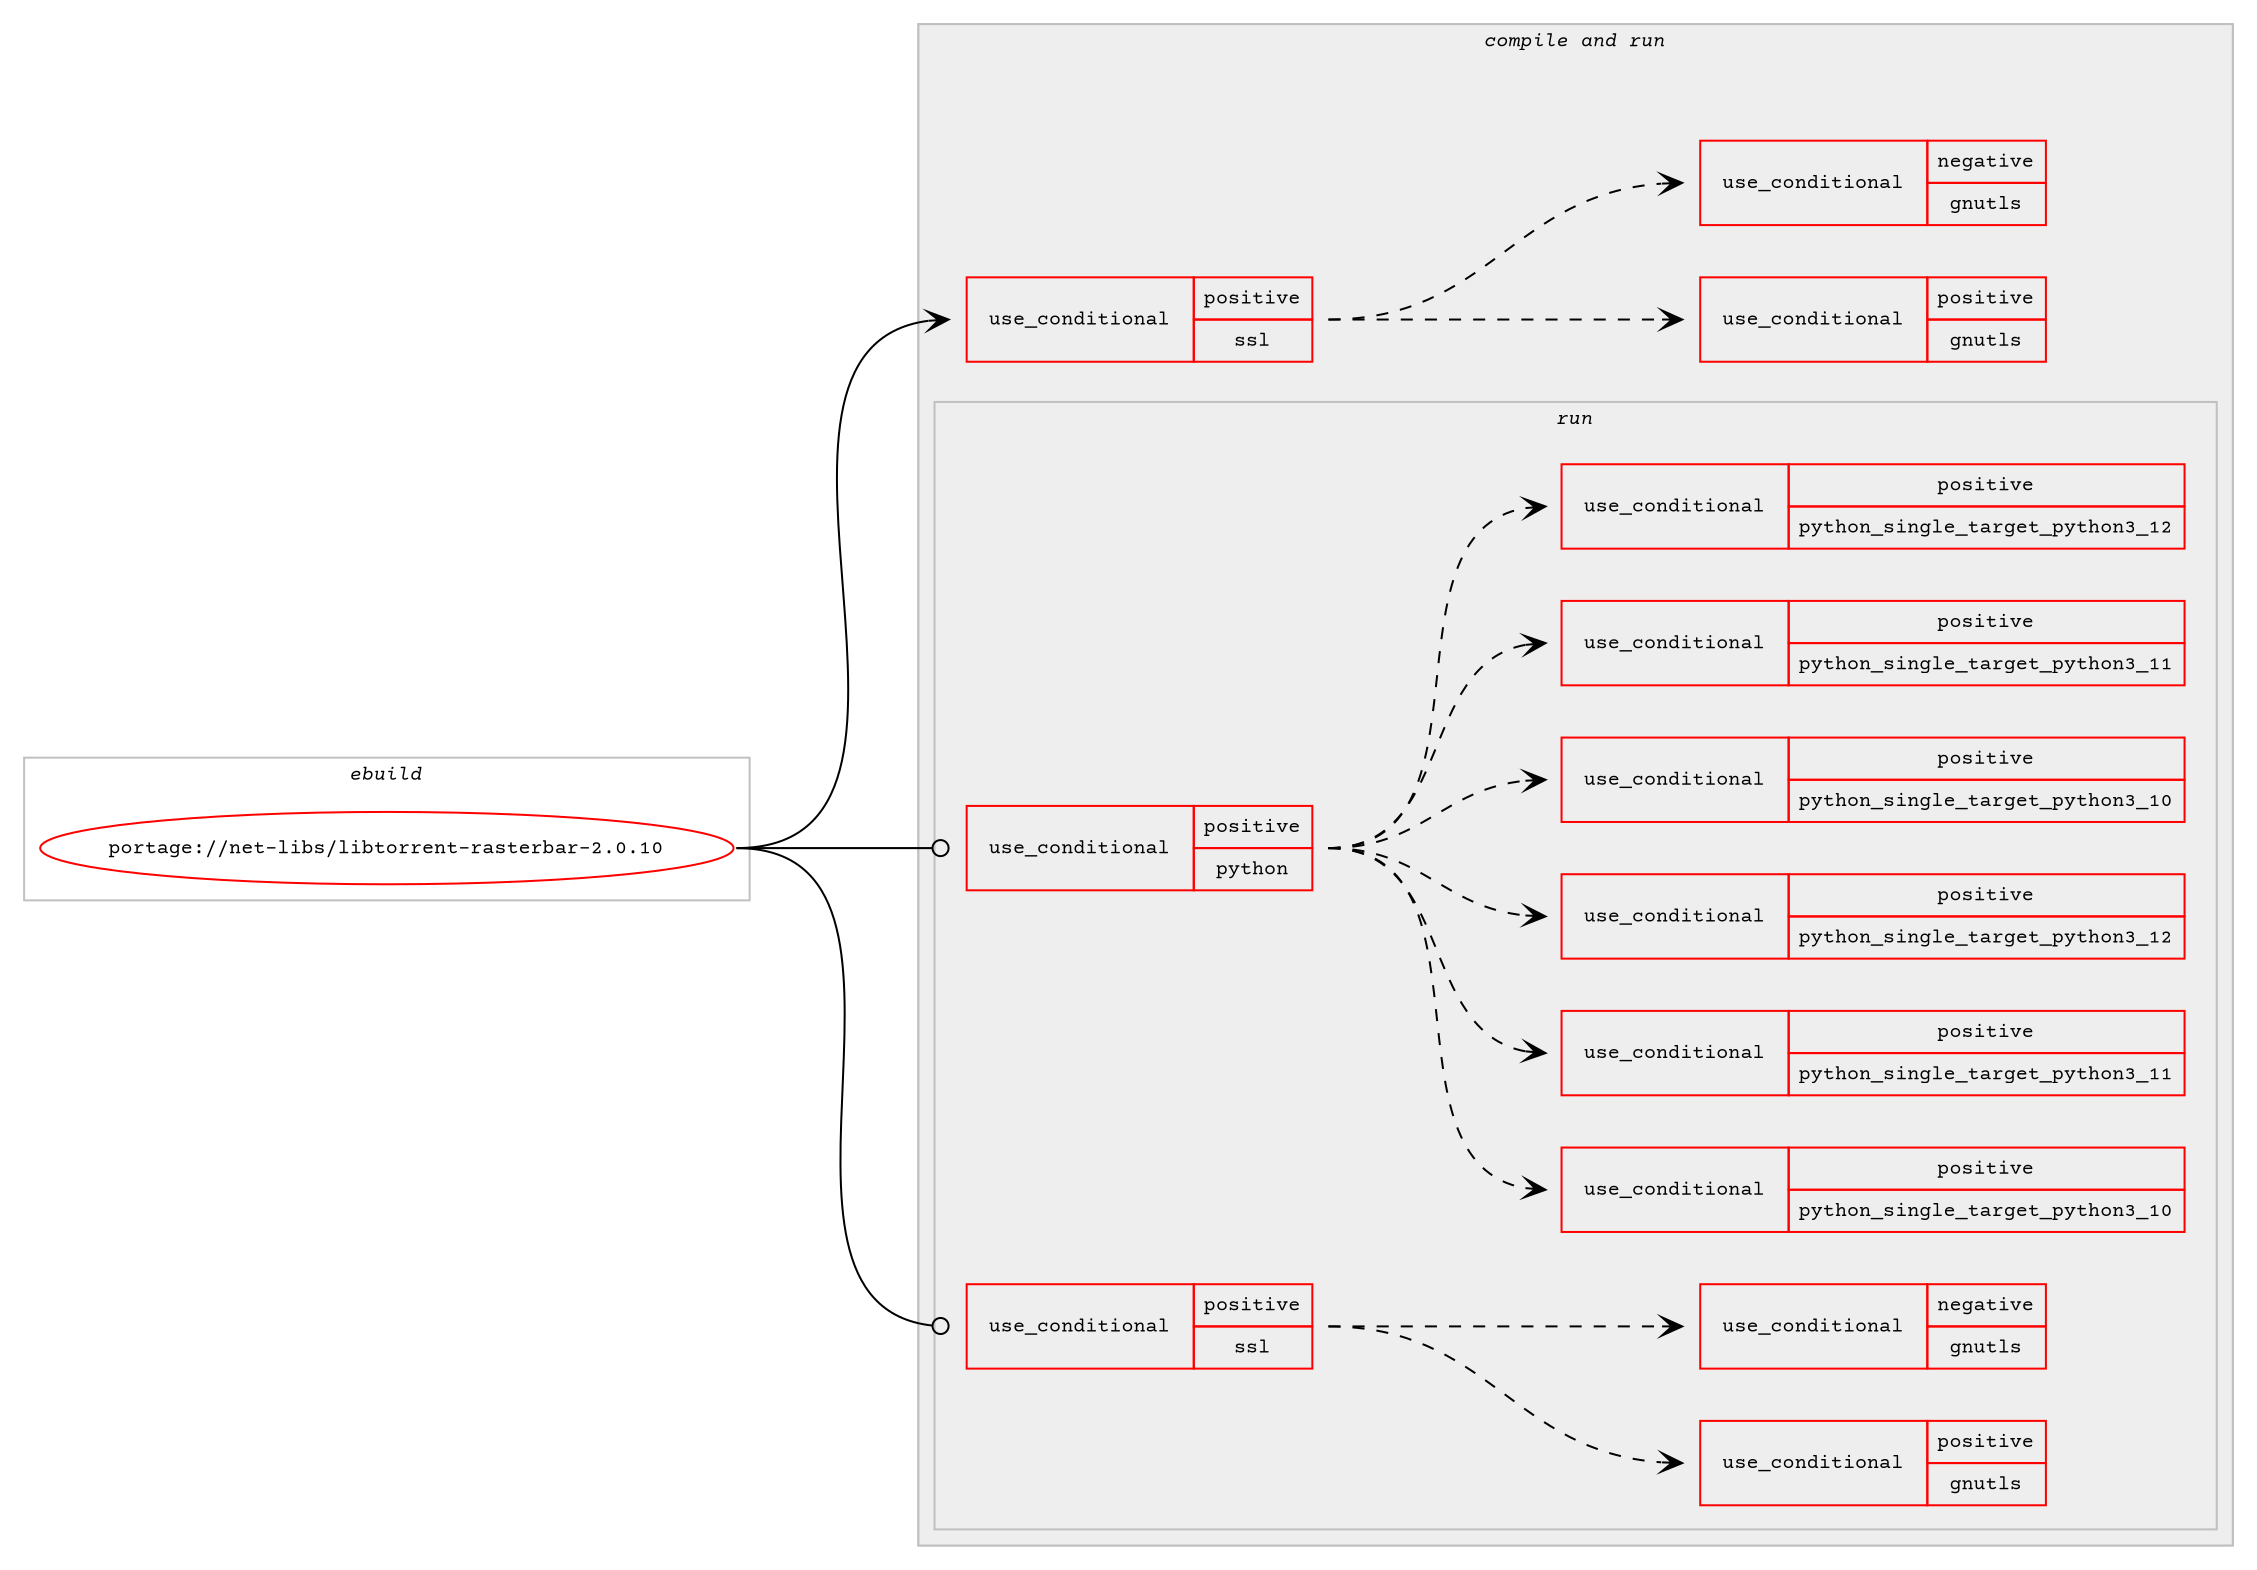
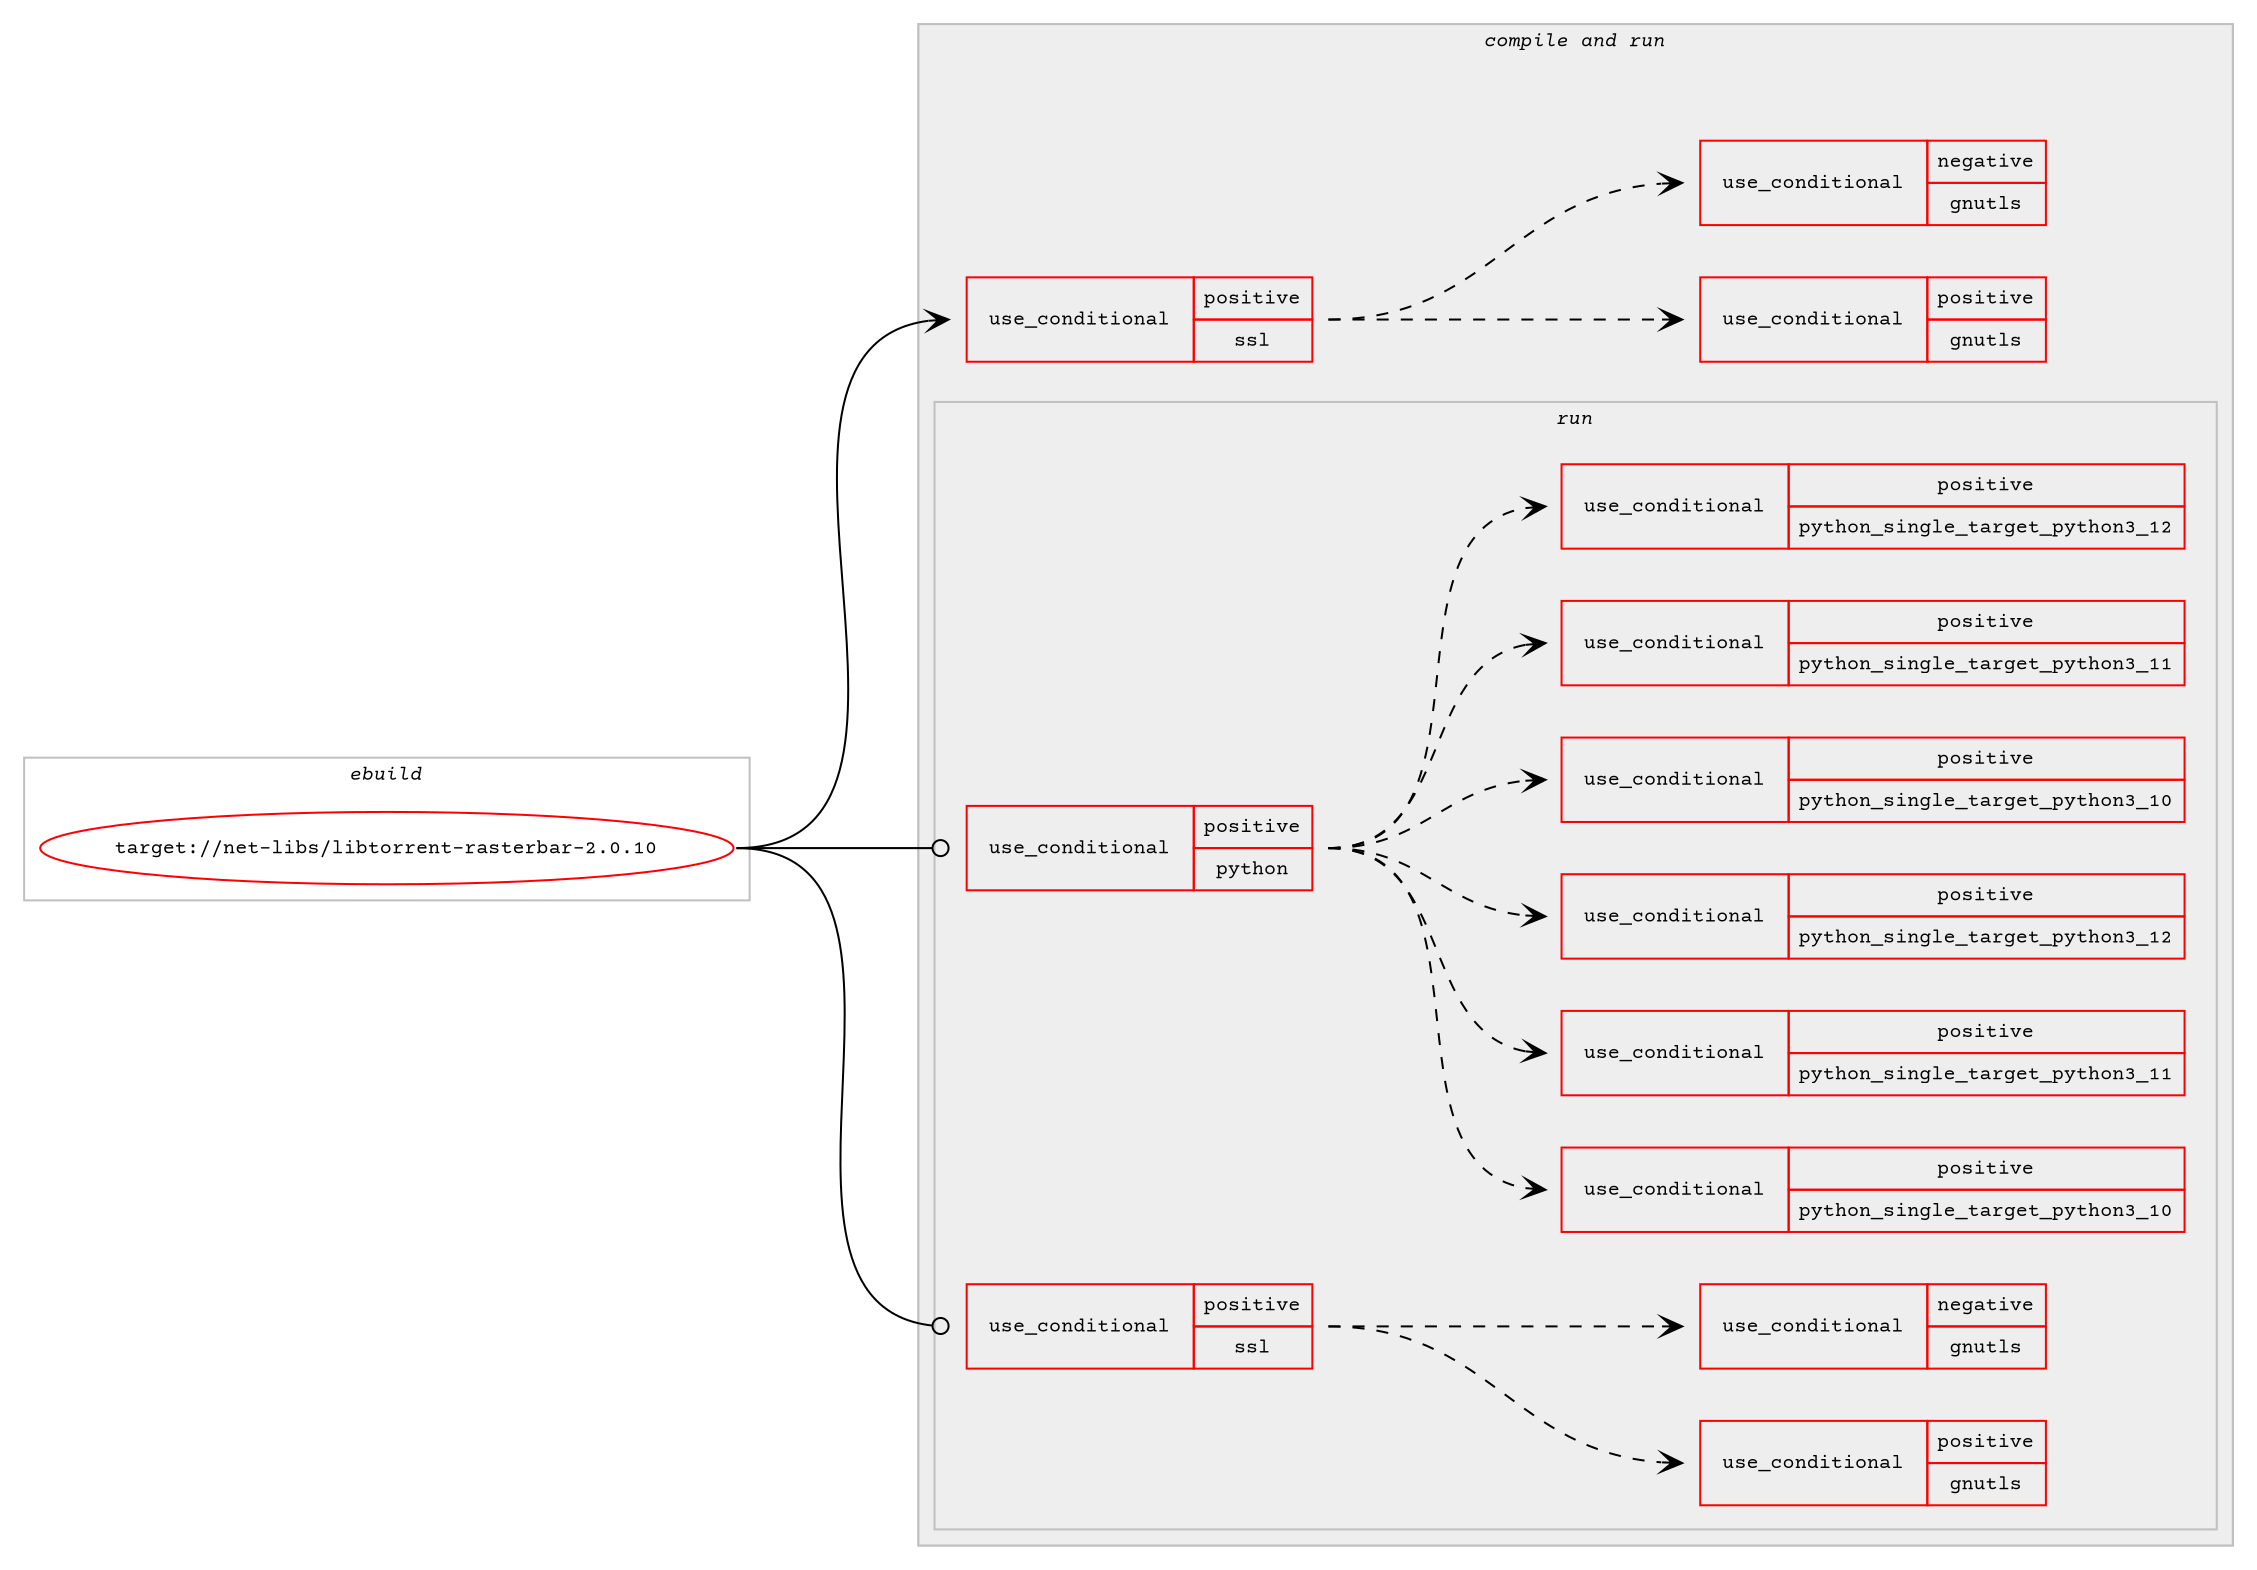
(387, 848) -> (387, 848)
